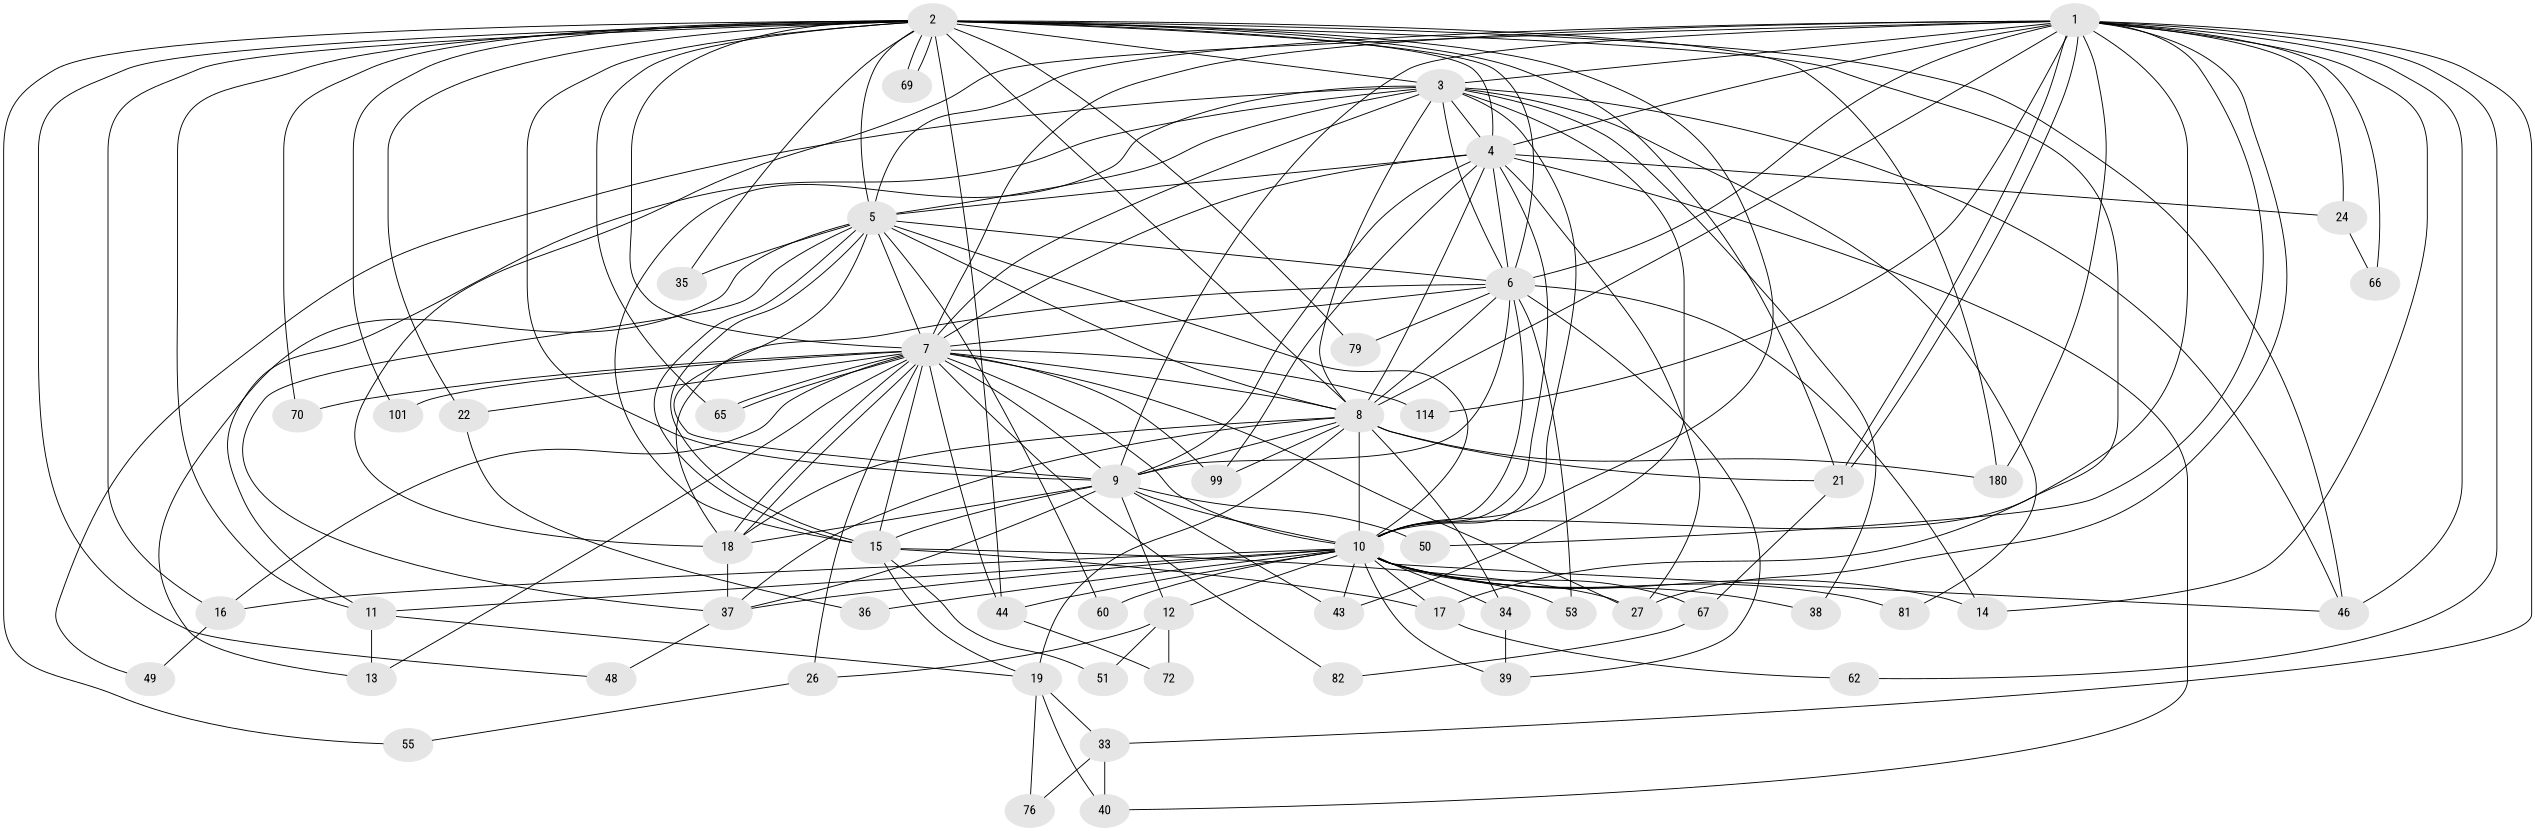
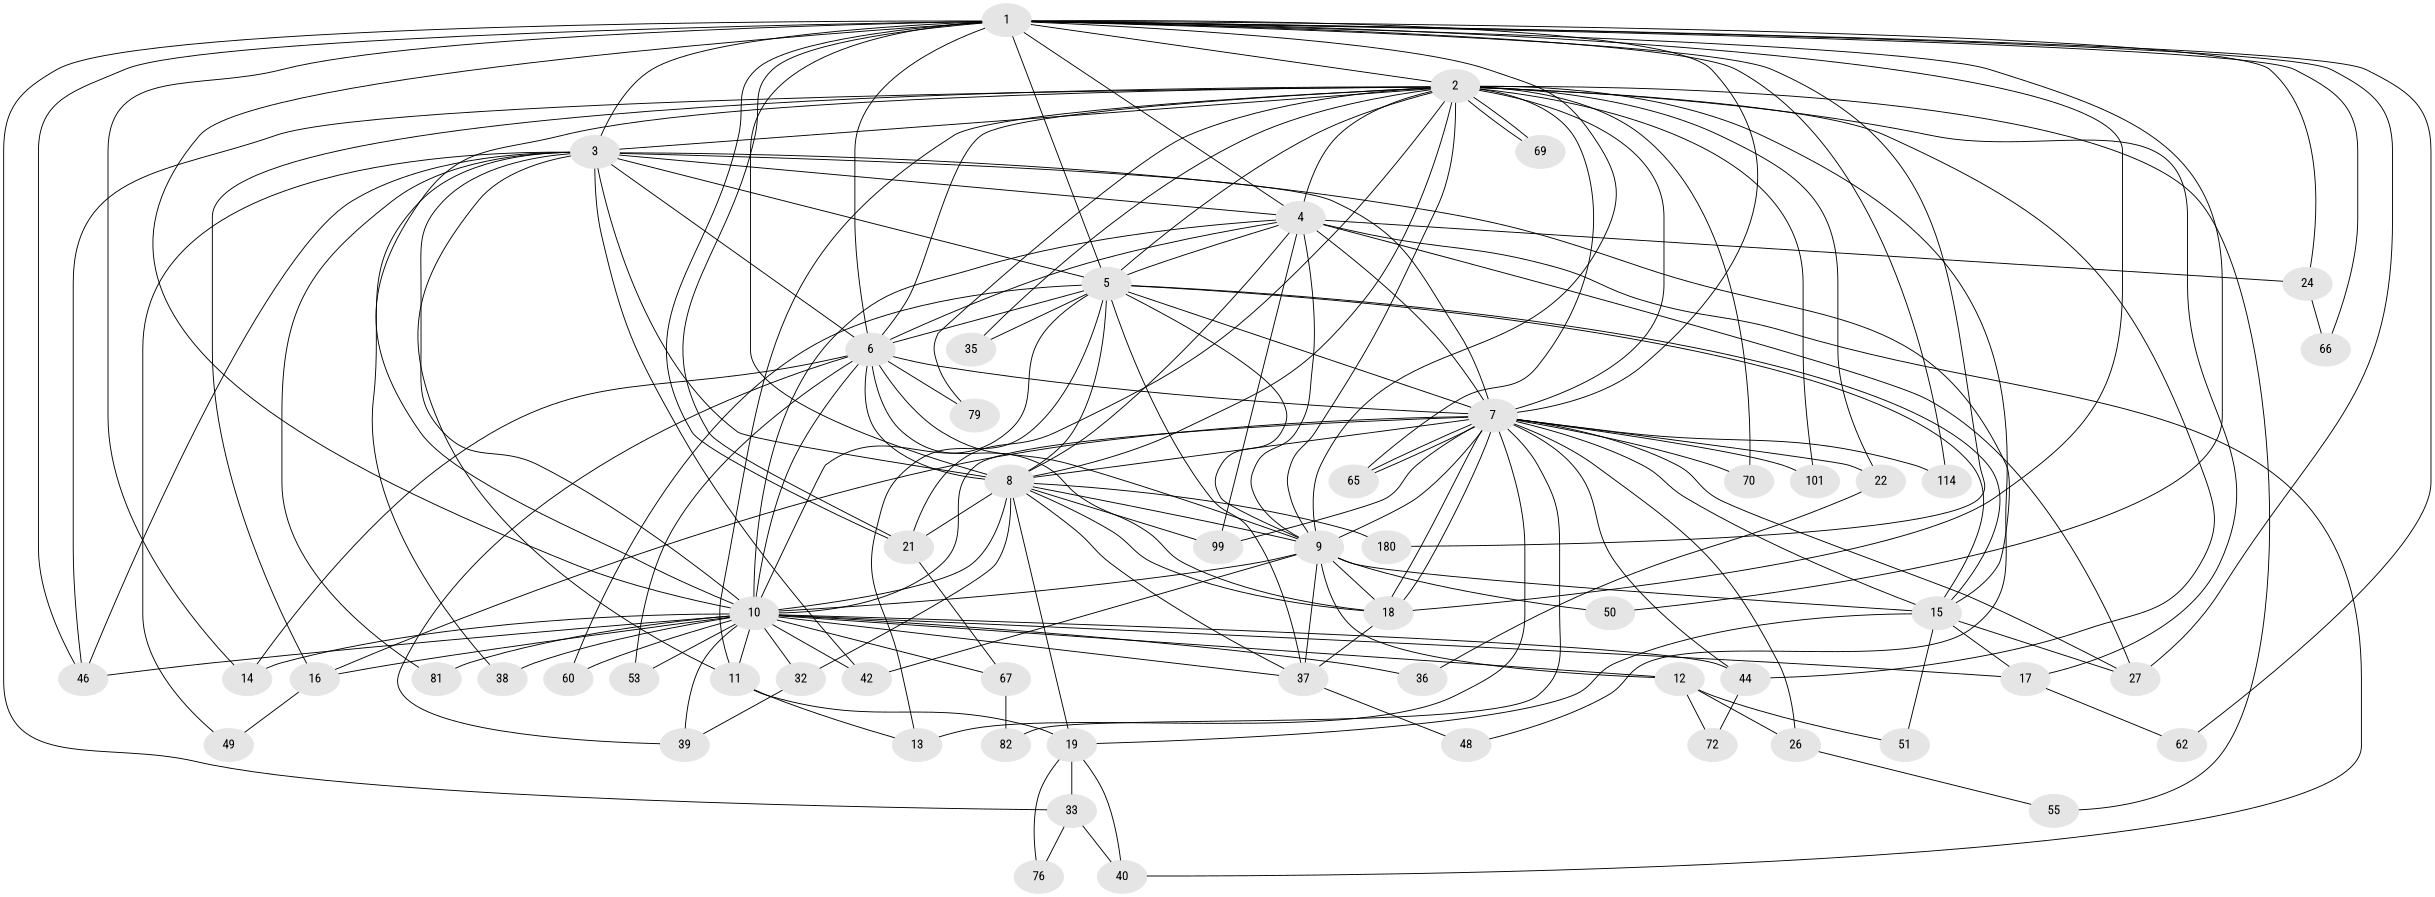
(1825, 89) -> (1231, 53)
(1339, 613) -> (867, 679)
(1506, 613) -> (801, 679)
